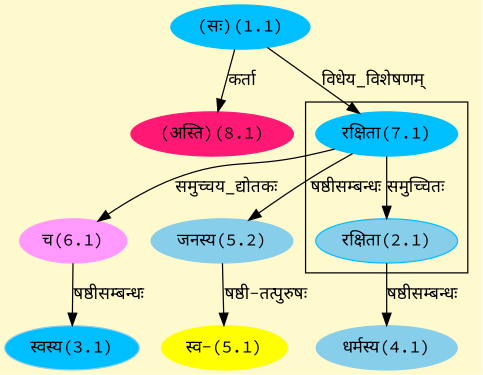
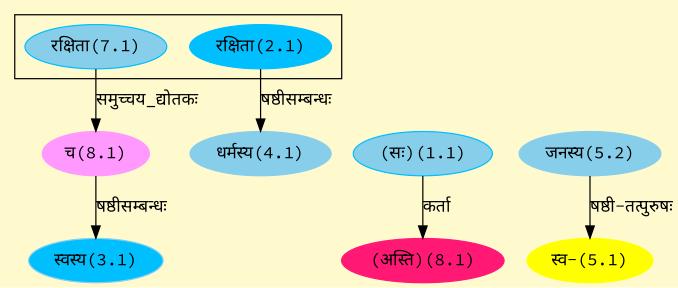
(240, 27) -> (423, 154)
(308, 77) -> none
(387, 134) -> (96, 47)
(387, 181) -> none
(298, 186) -> none
(73, 241) -> (96, 154)
(387, 241) -> (261, 47)
